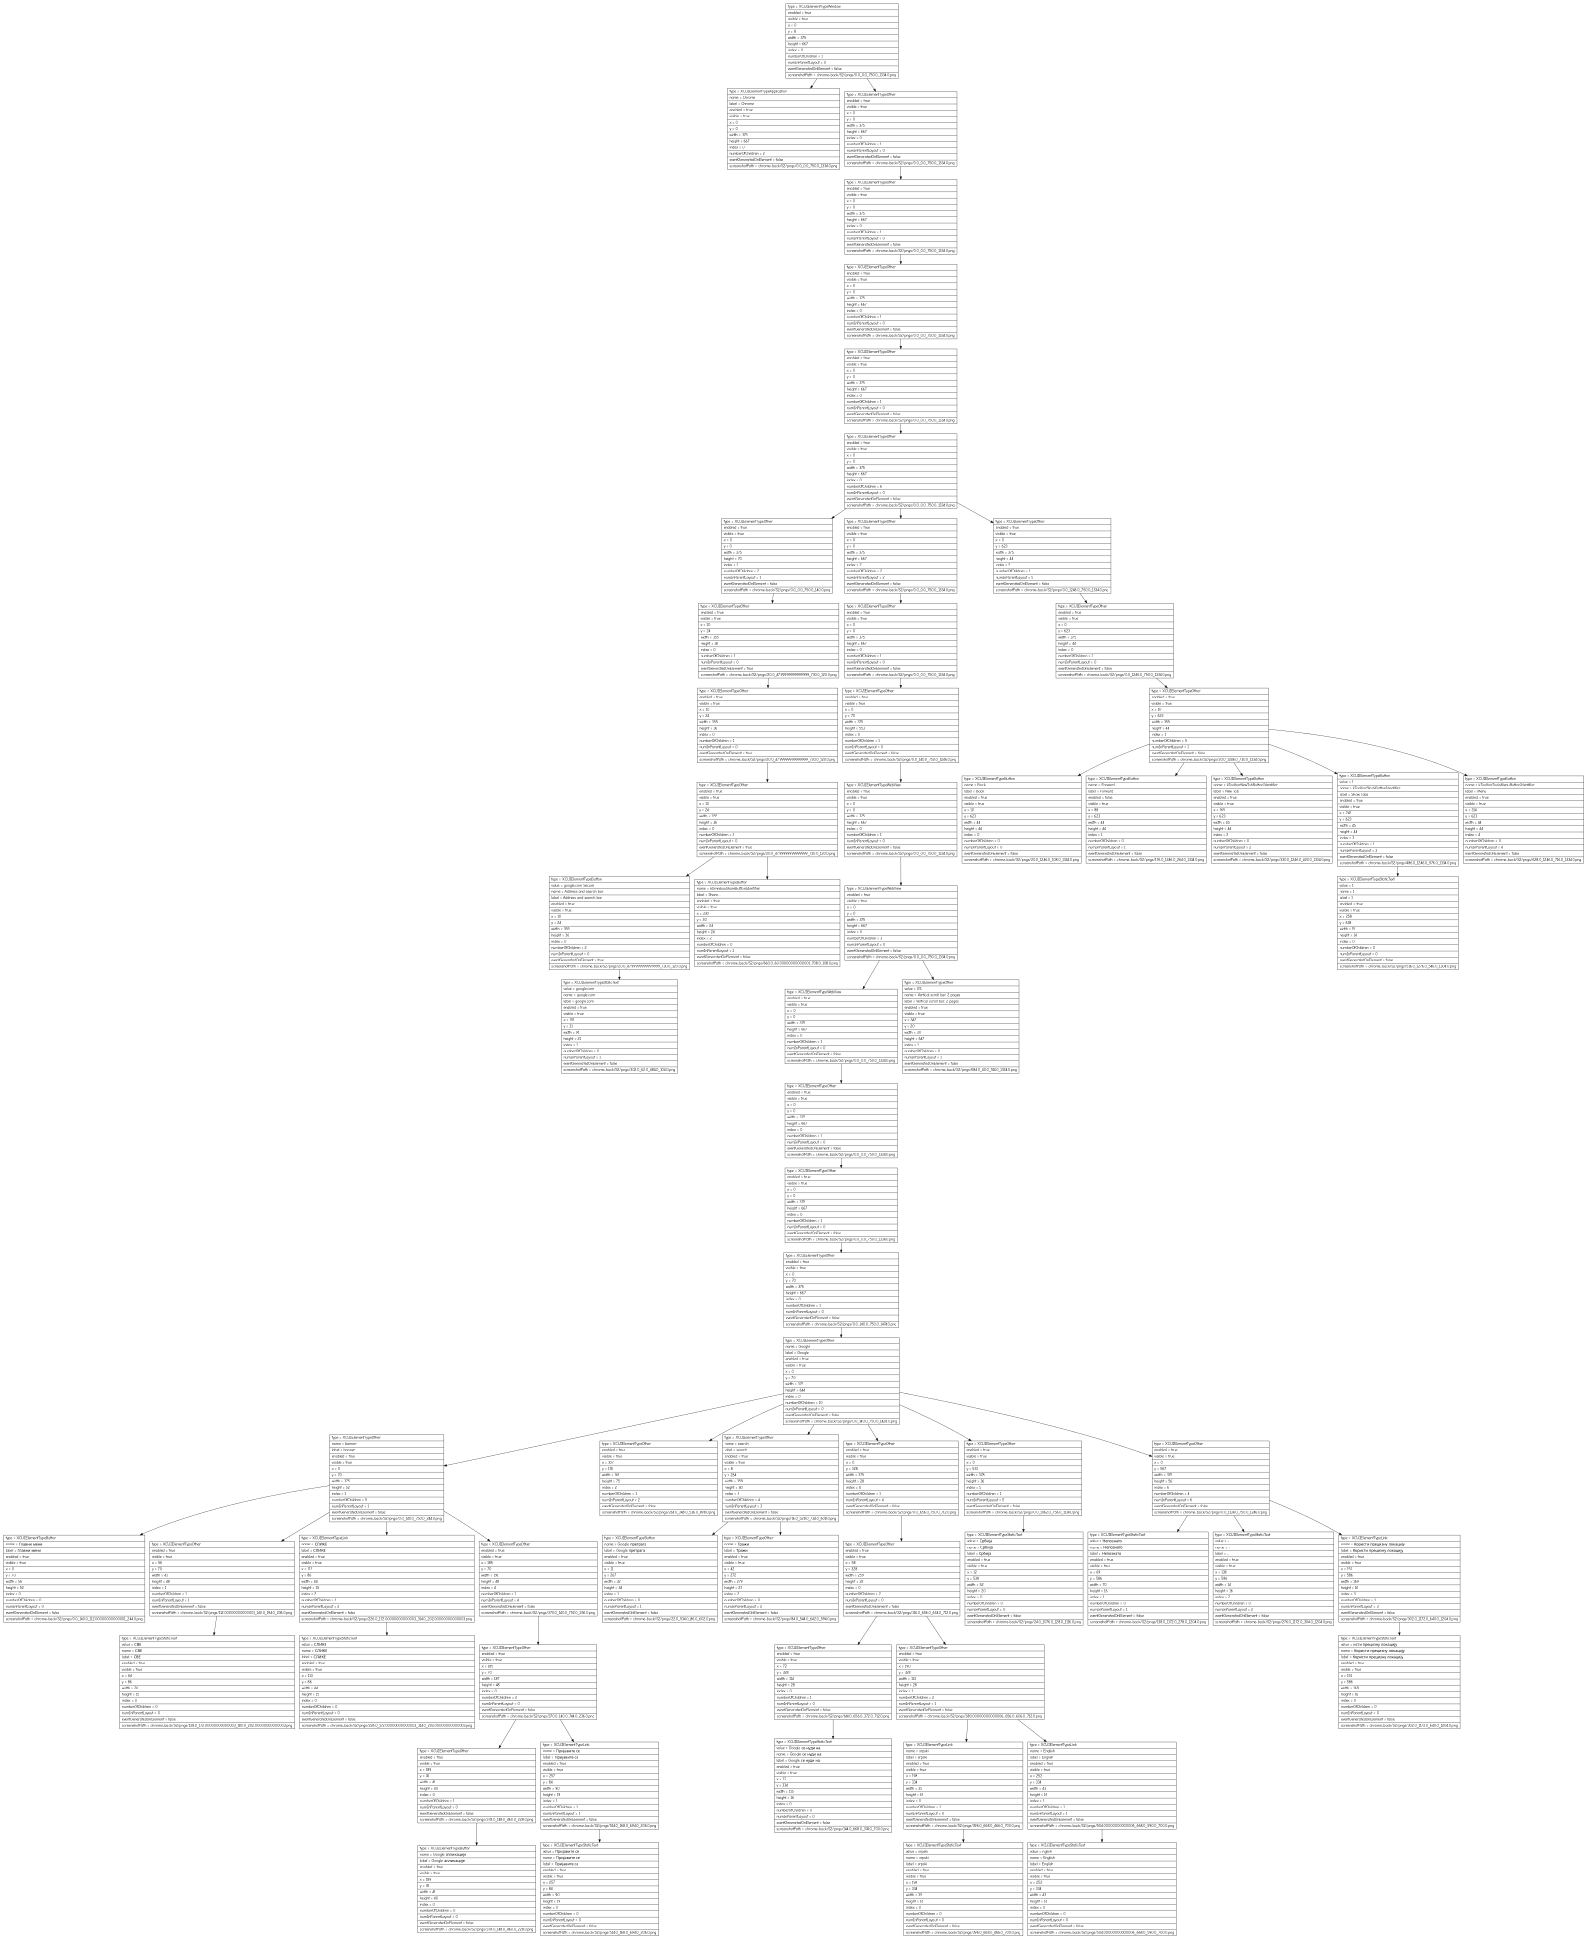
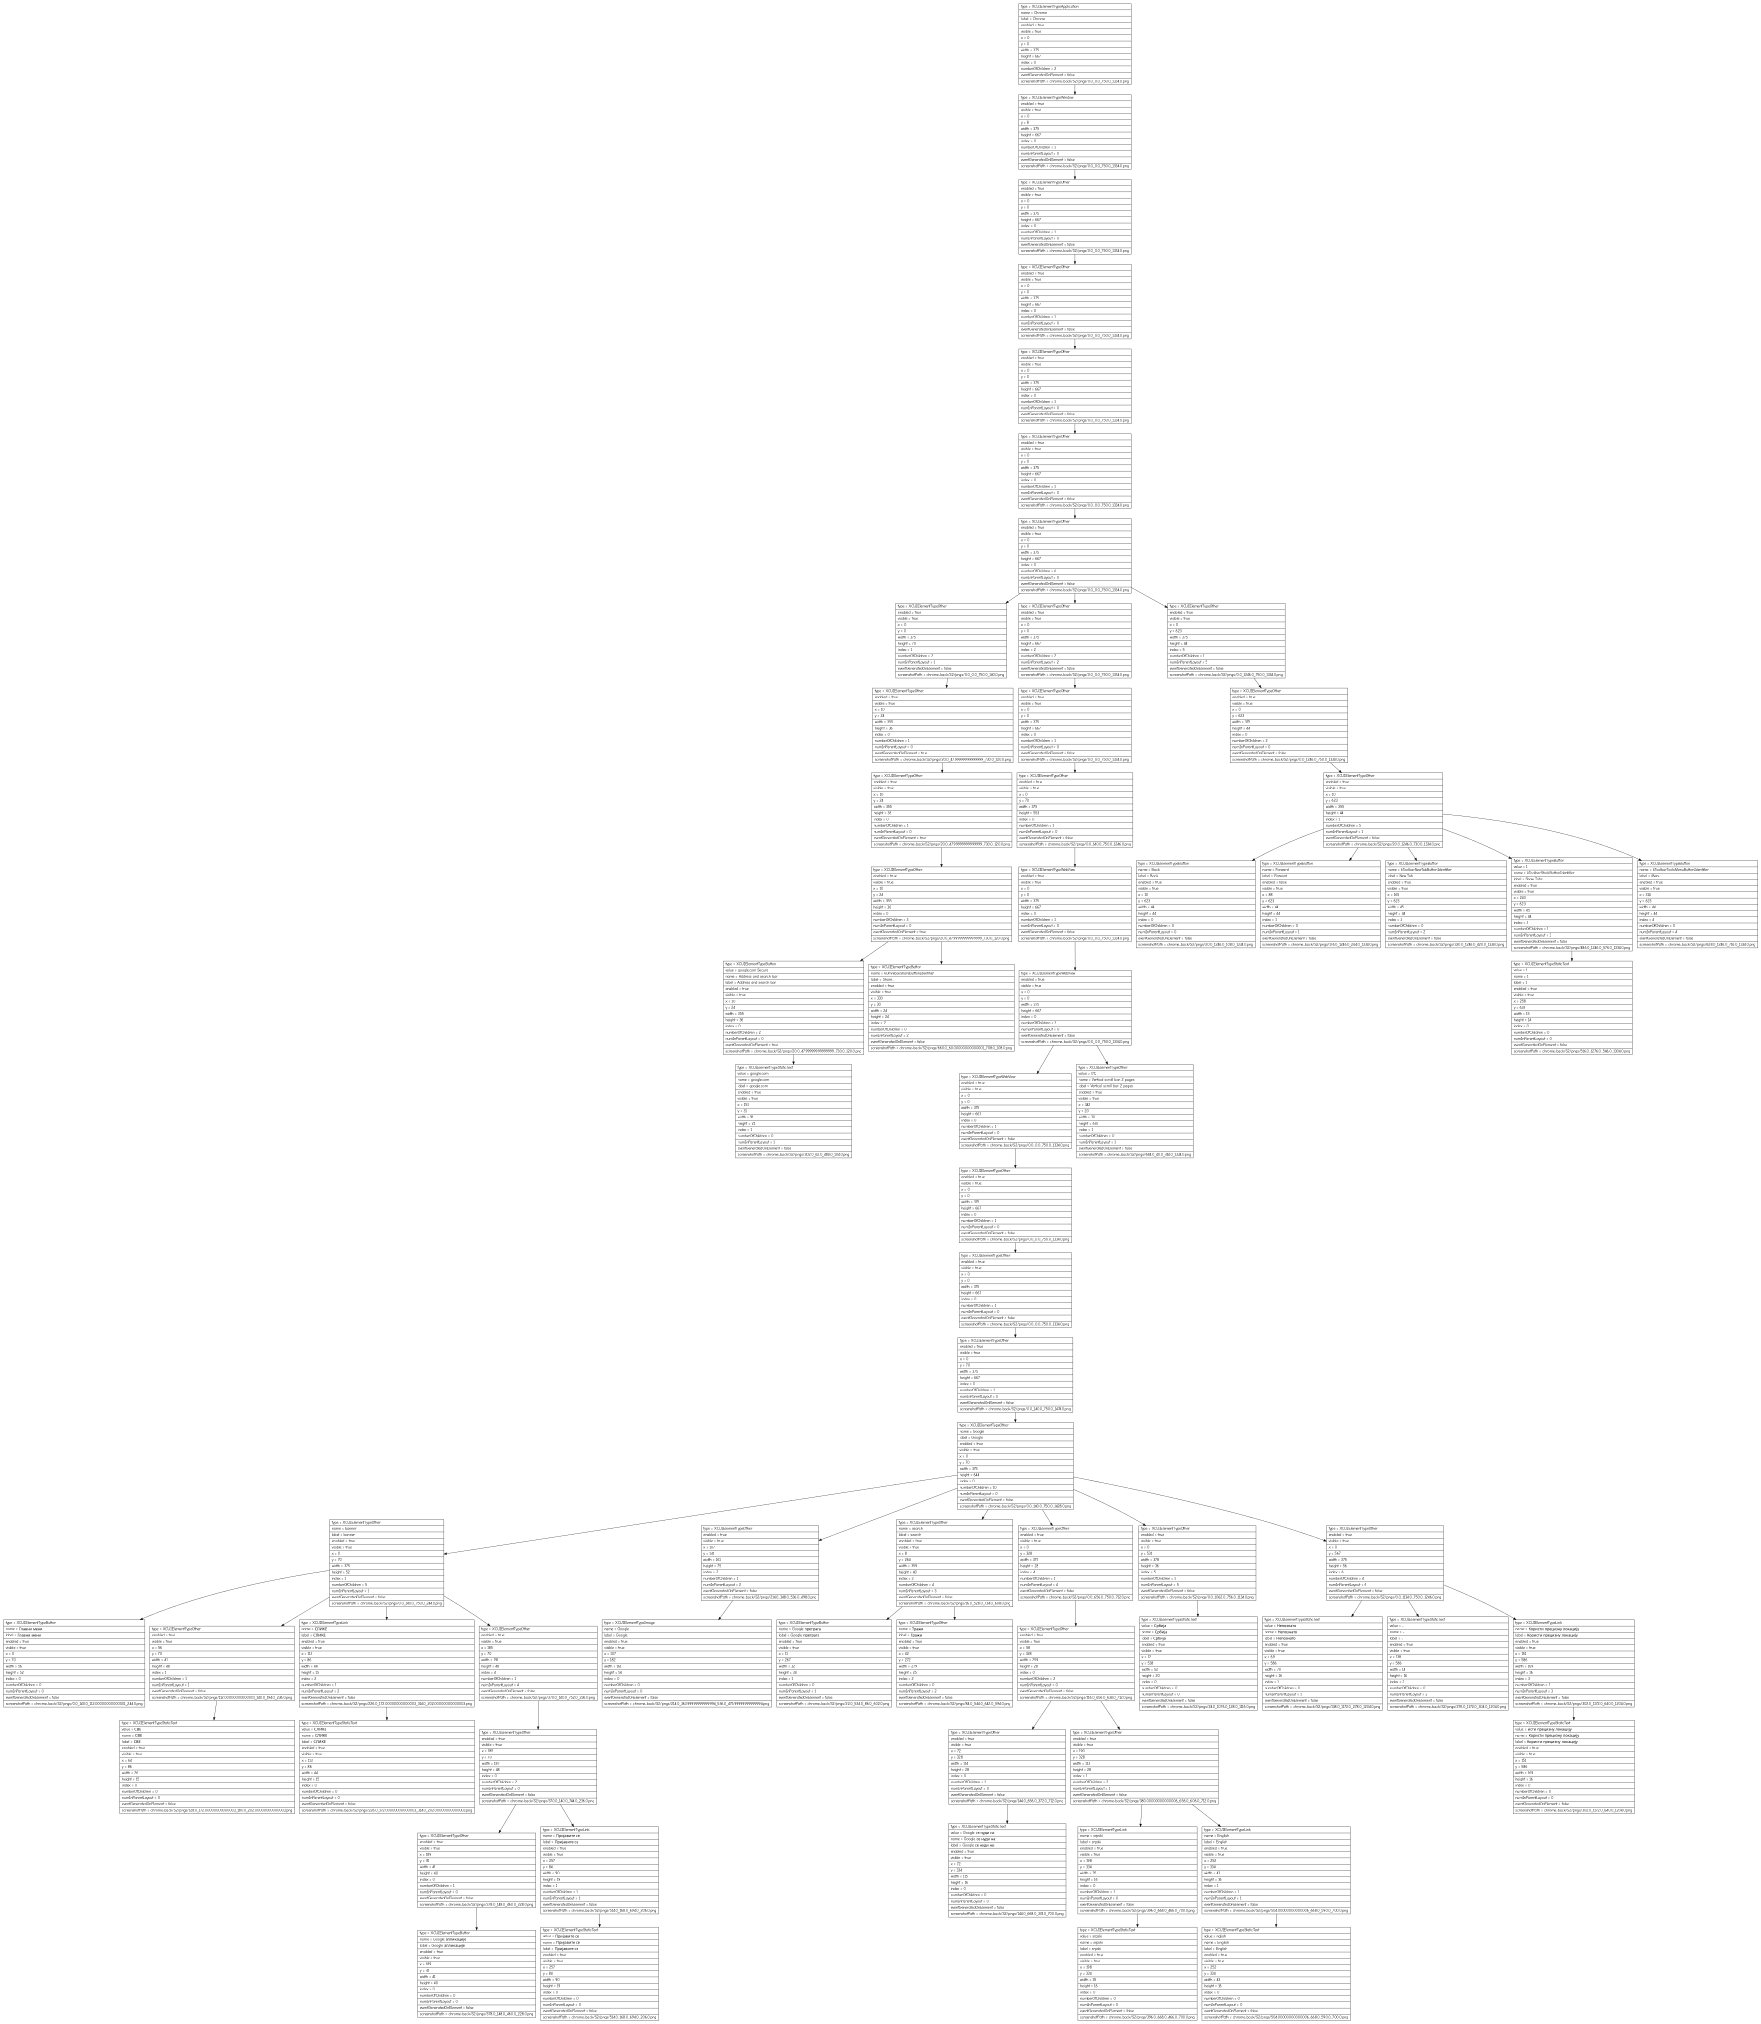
(815, 82) -> (1075, 88)
none -> (687, 1663)
